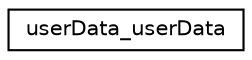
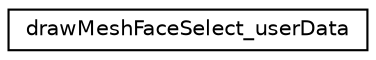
(126, 30) -> (188, 30)
